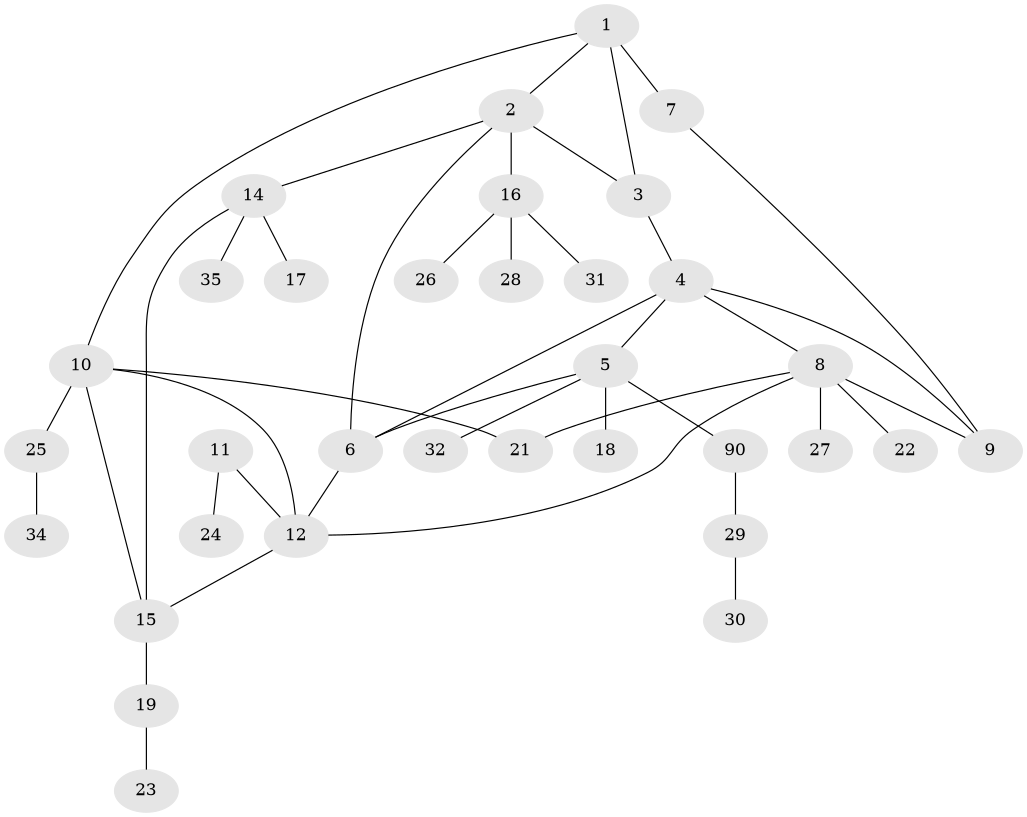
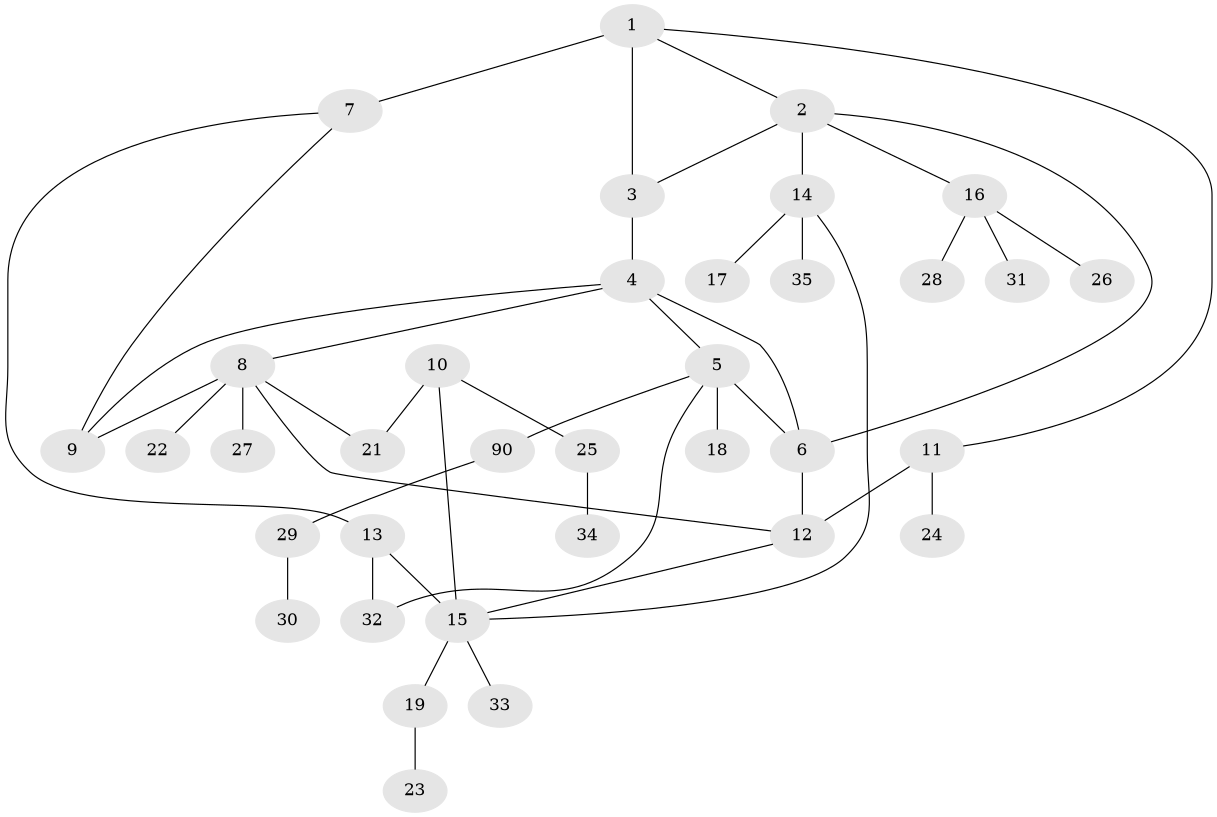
(290, 131) -> (1153, 128)
(235, 408) -> none
none -> (373, 536)
none -> (500, 706)
